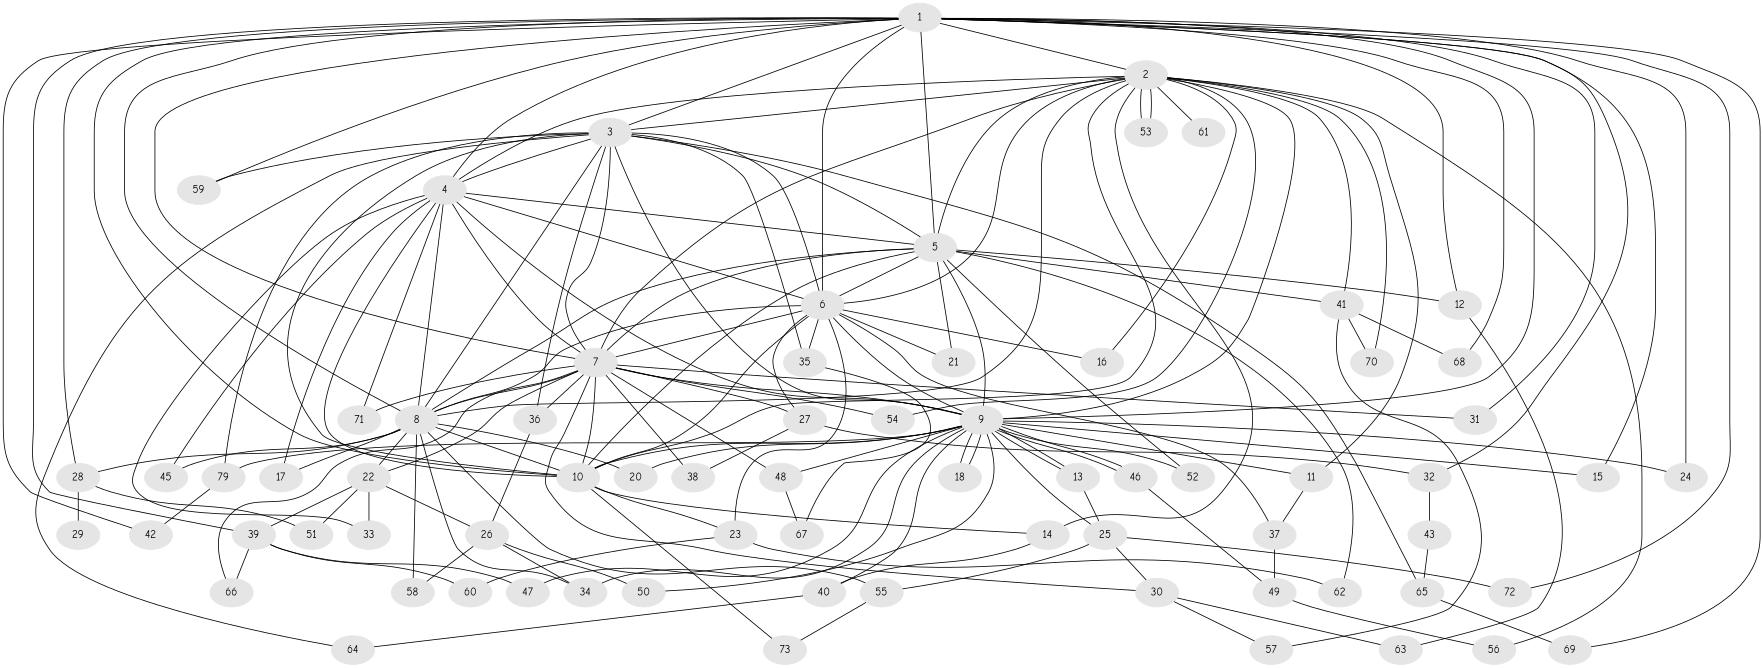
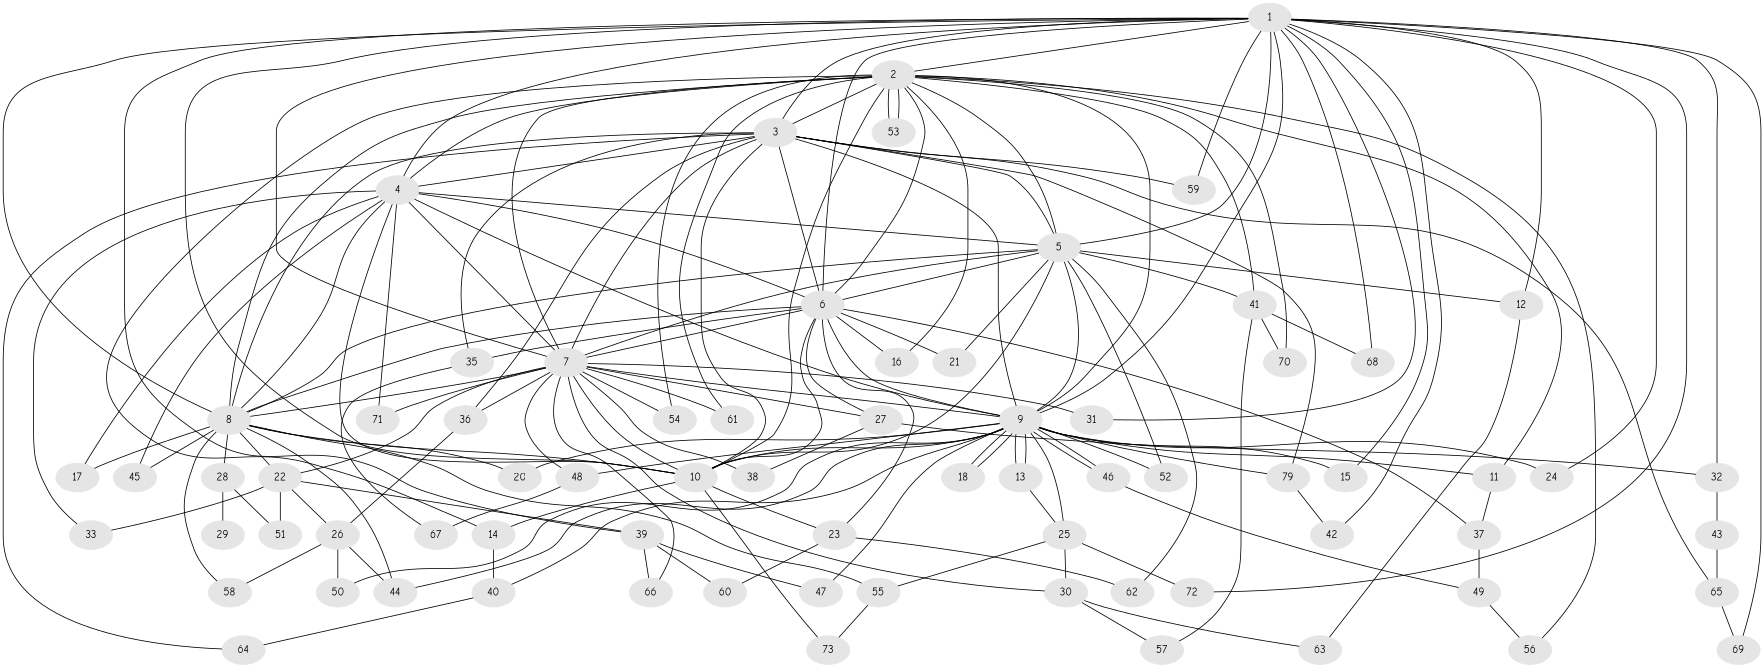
(110, 59) -> none
none -> (651, 388)
(585, 593) -> (395, 593)
